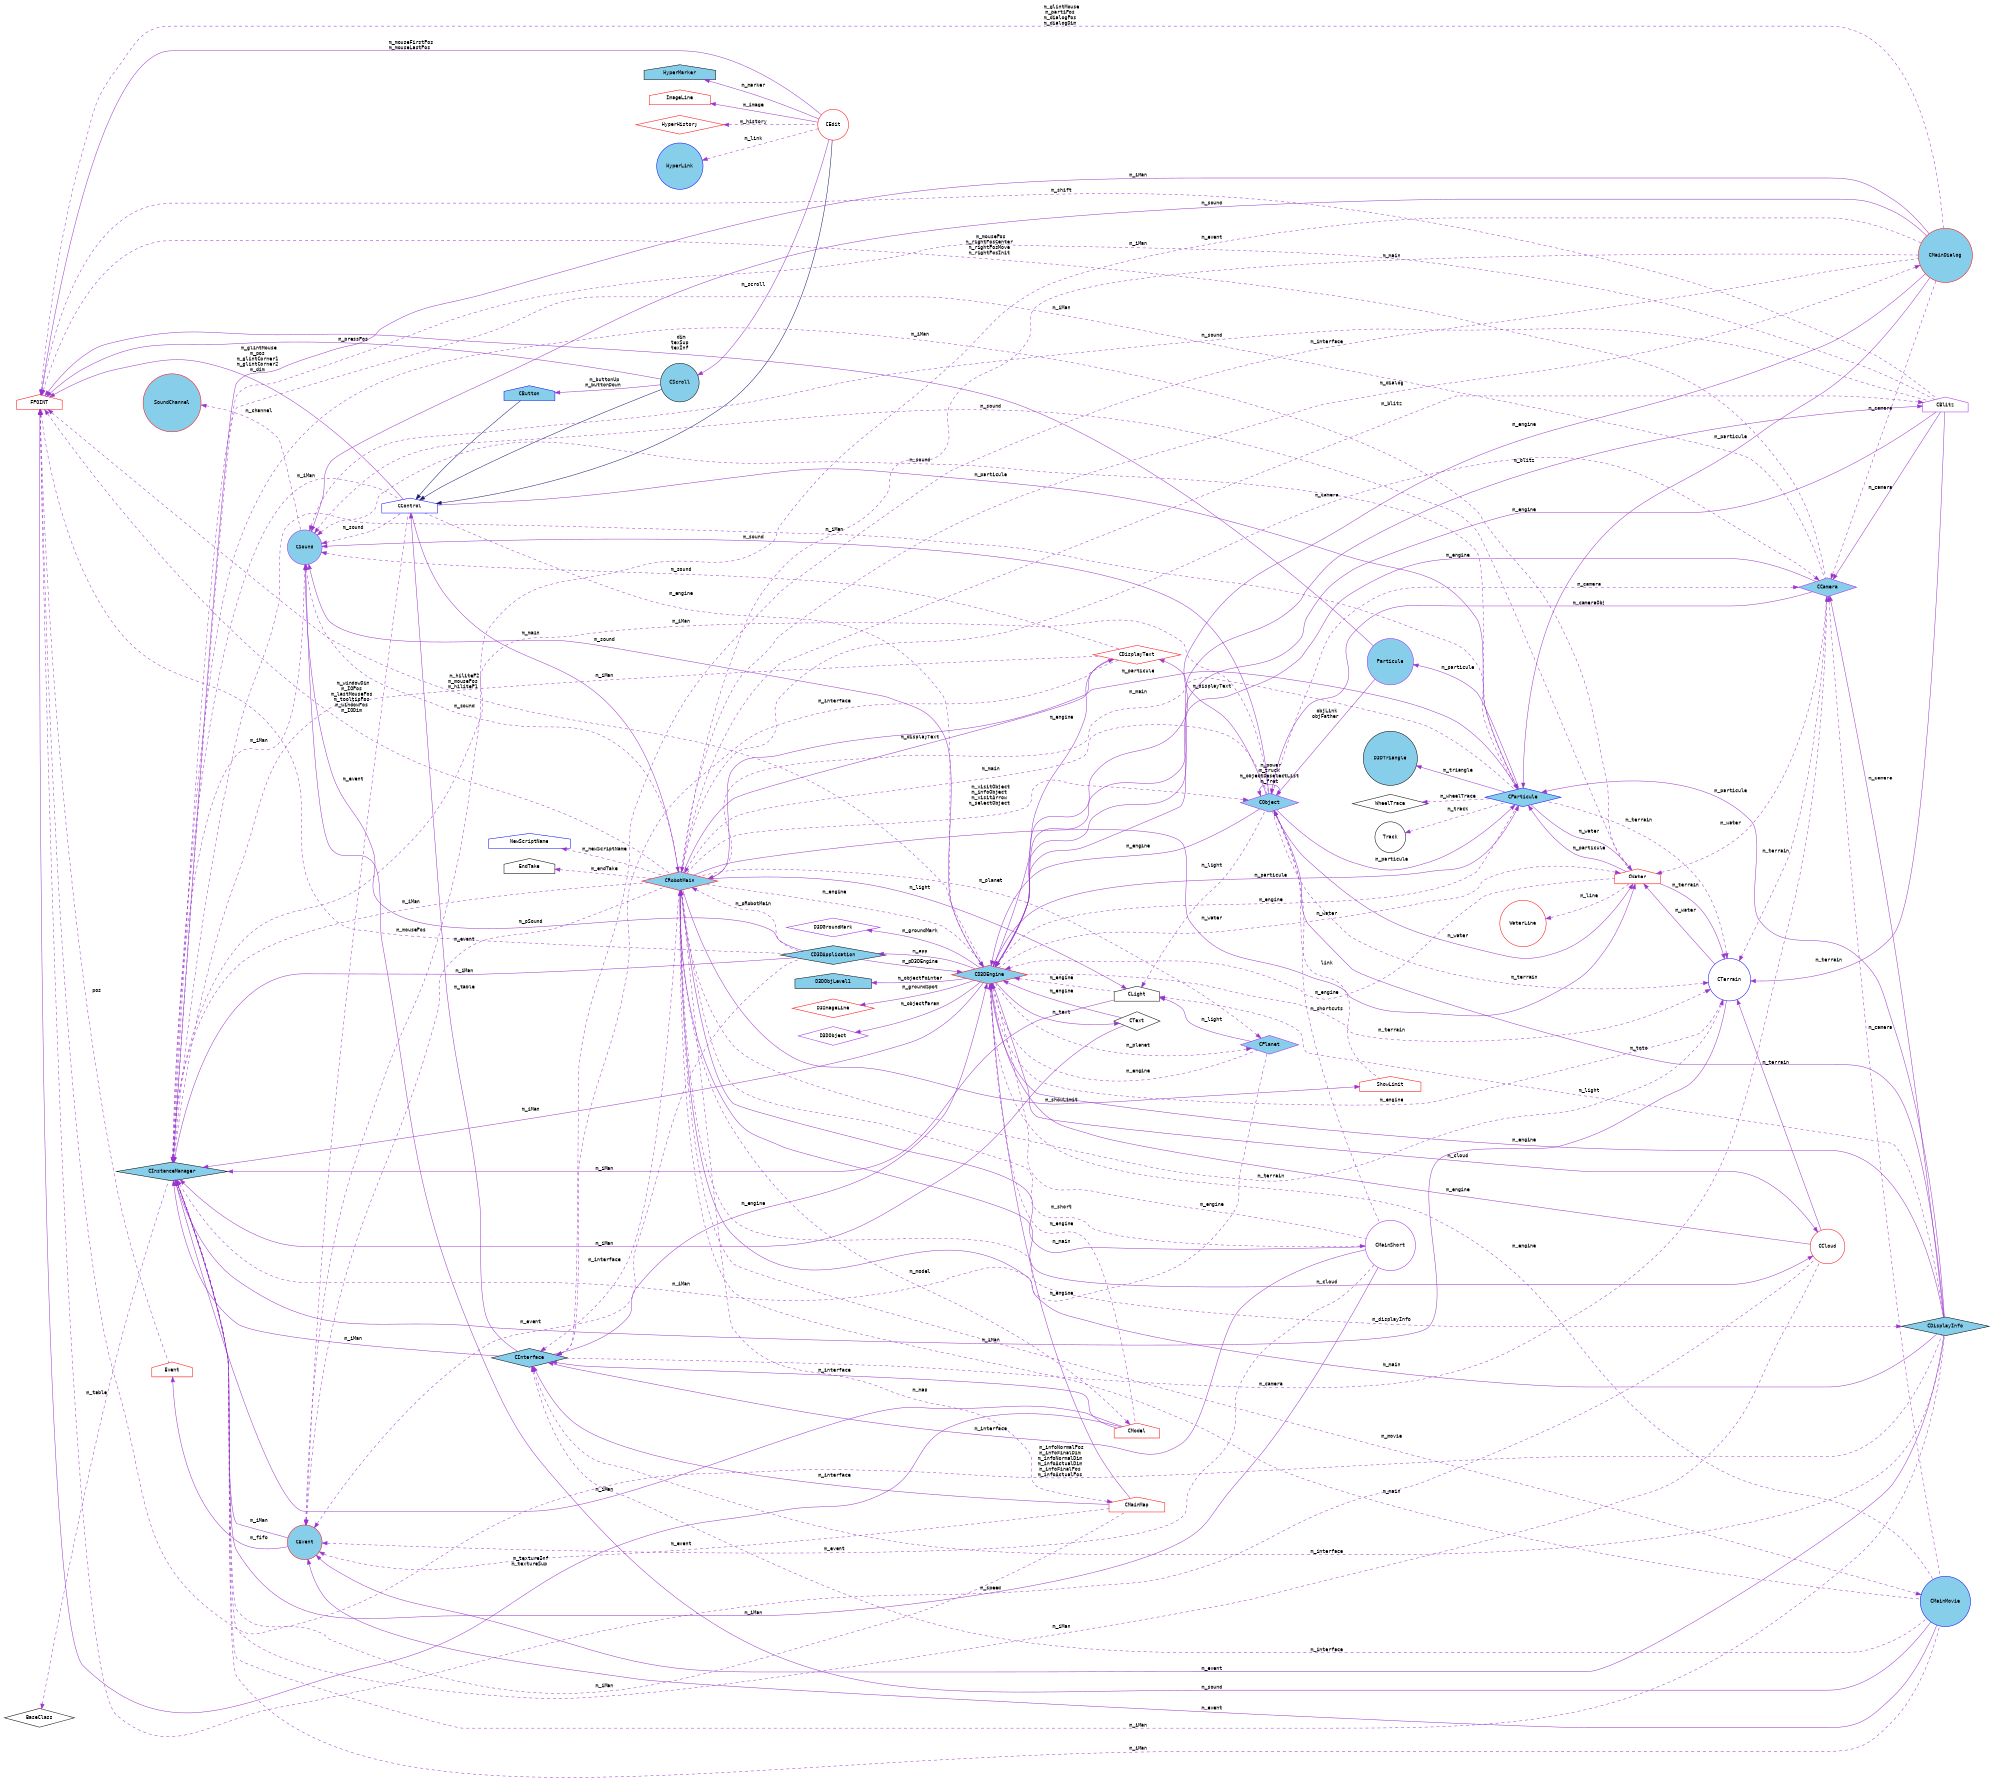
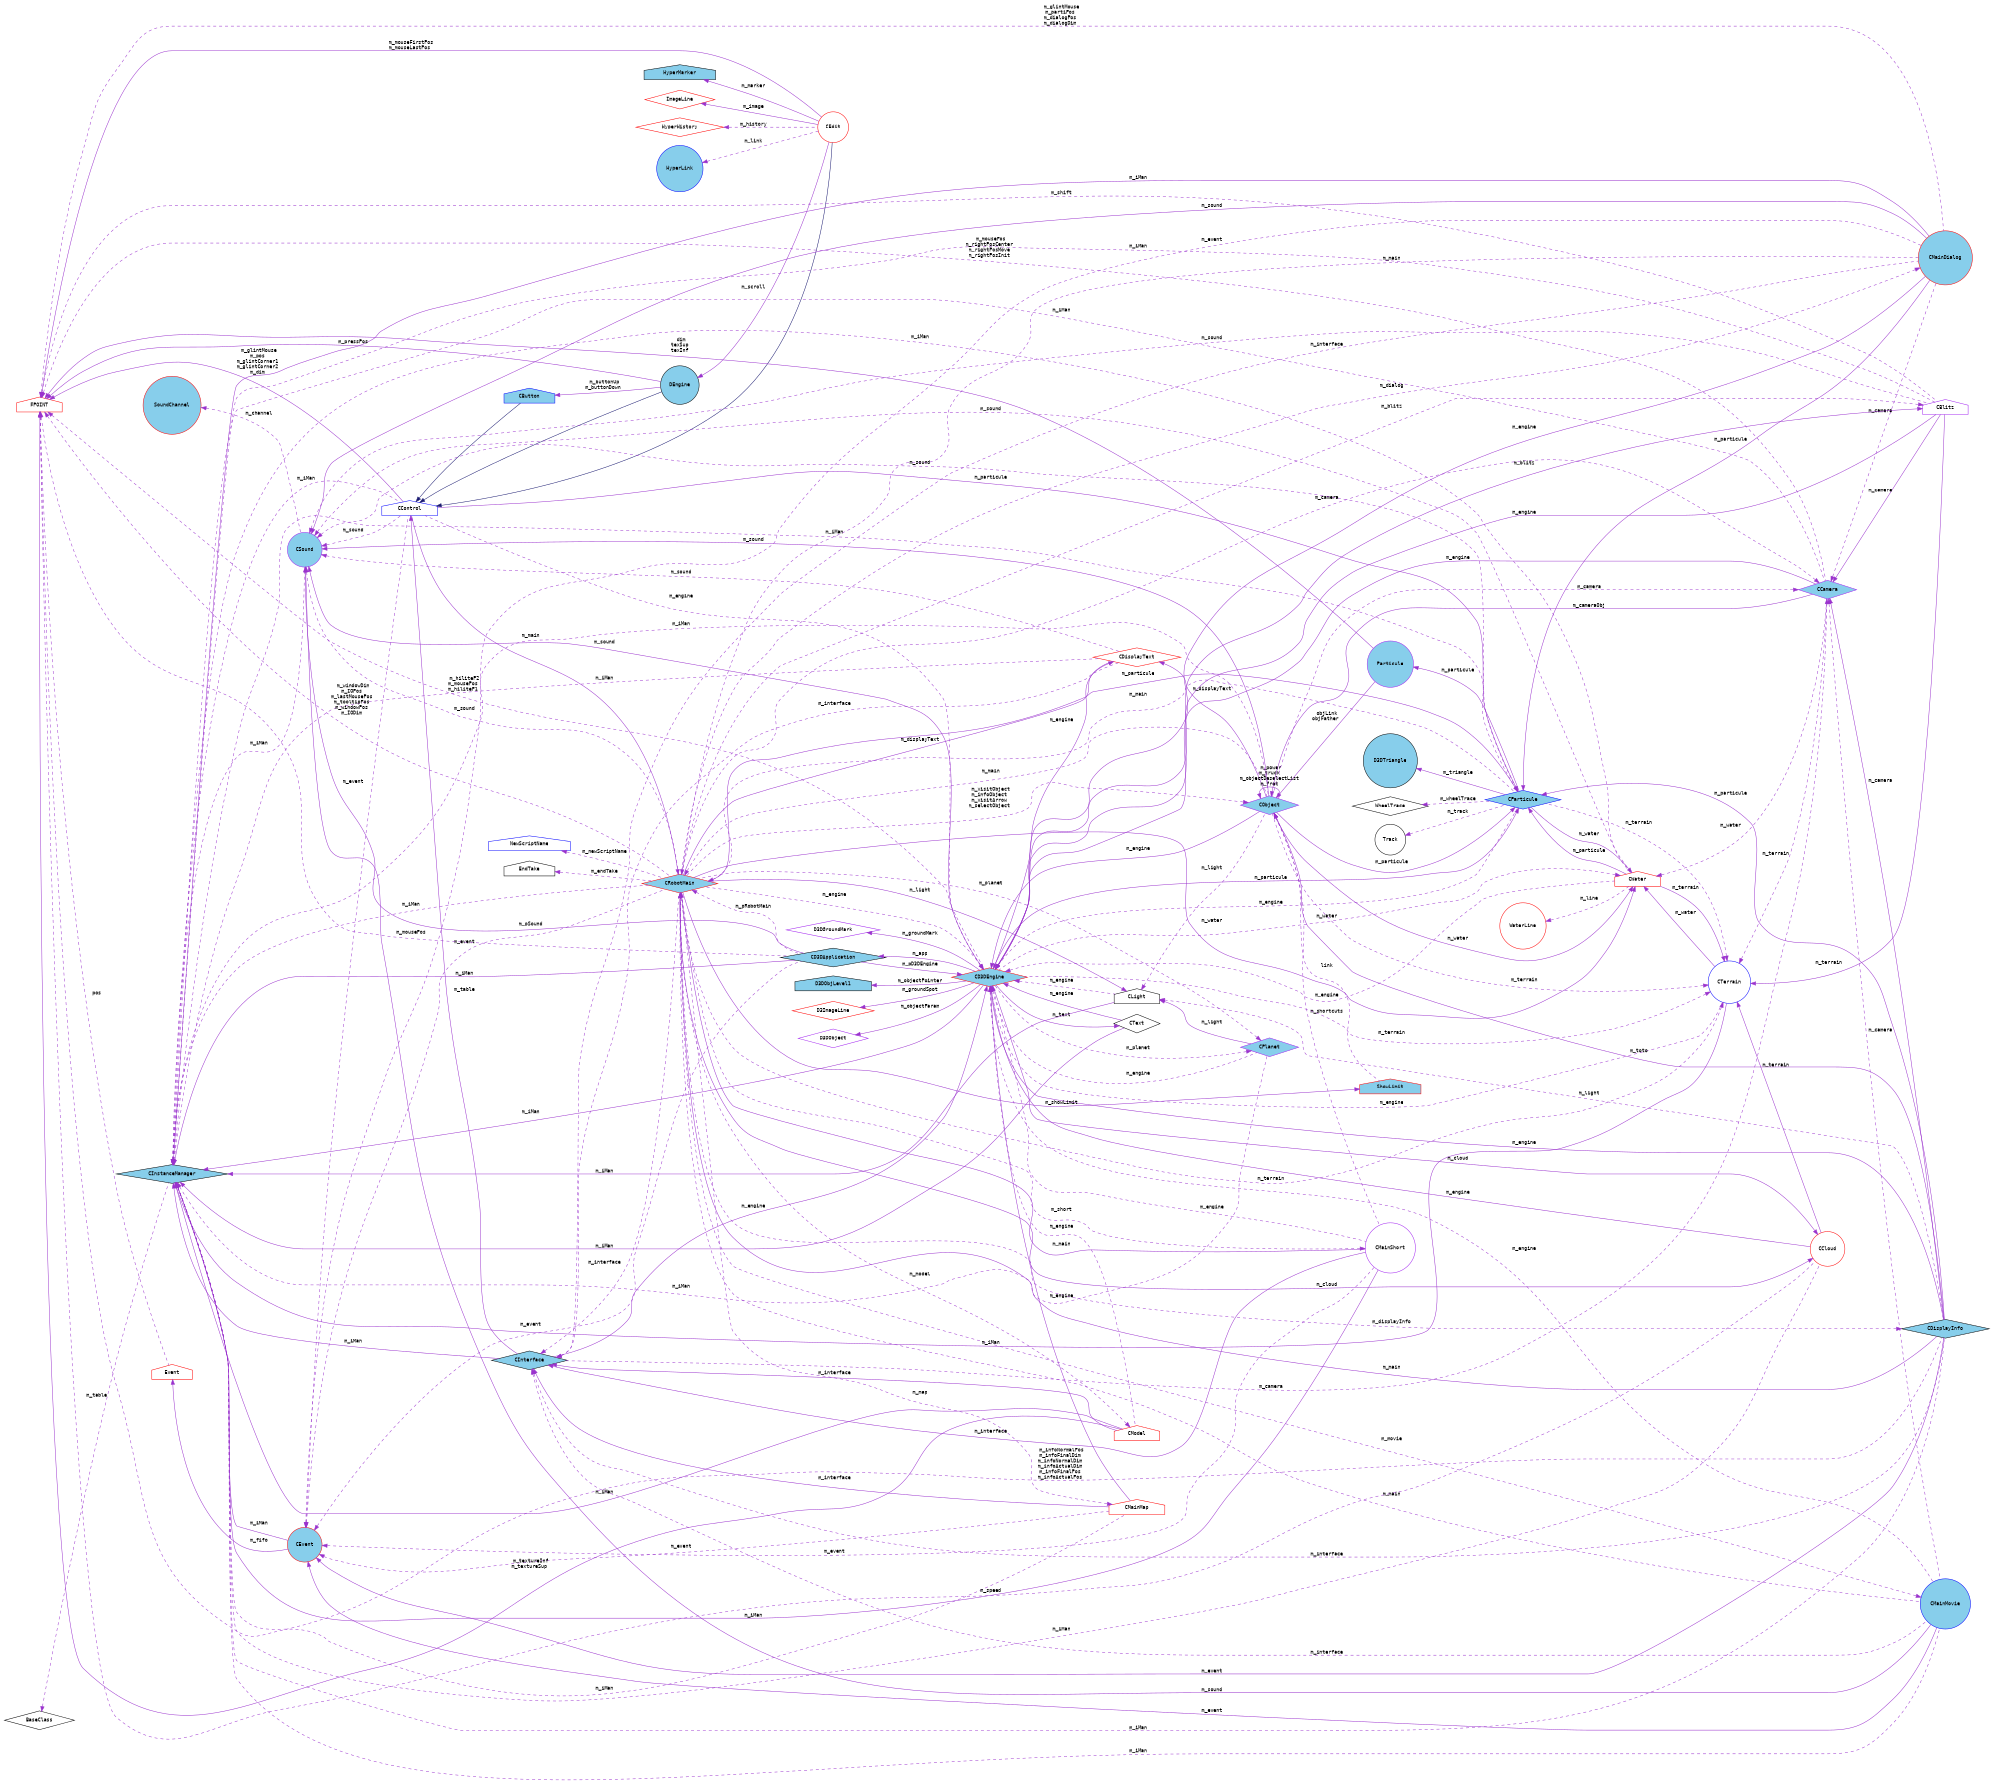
(680, 98) -> (680, 100)
(680, 383) -> (680, 385)
(1390, 1085) -> (1390, 1087)
